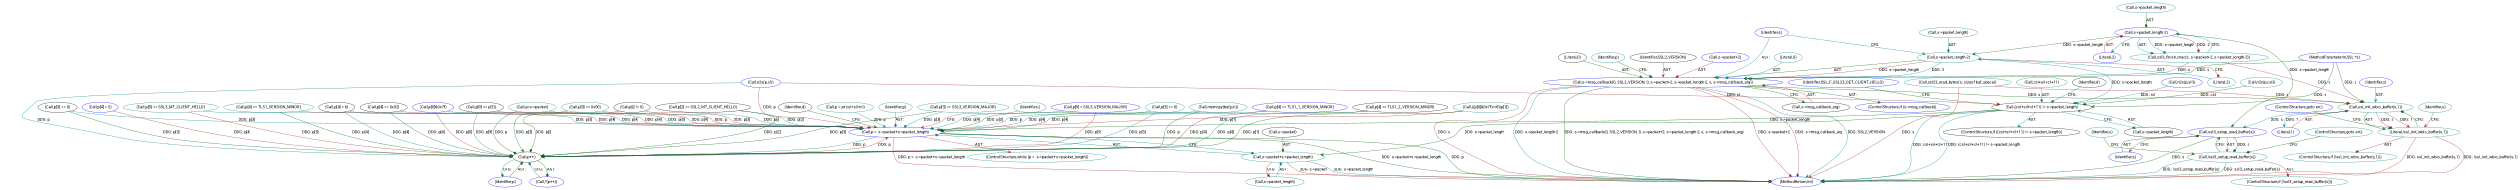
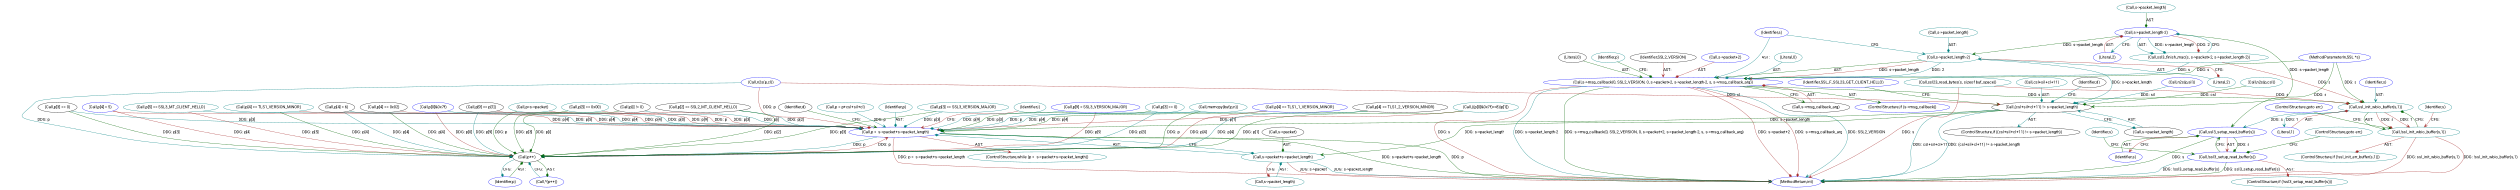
none -> (544, 117)
(2419, 132) -> (2419, 132)
(2227, 157) -> (2227, 157)
(2340, 157) -> (2340, 157)
